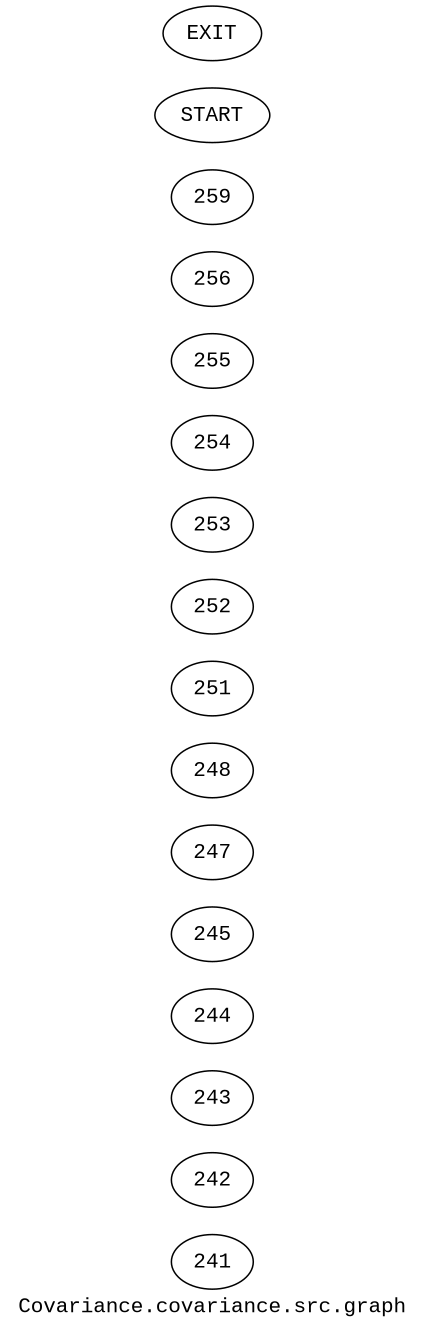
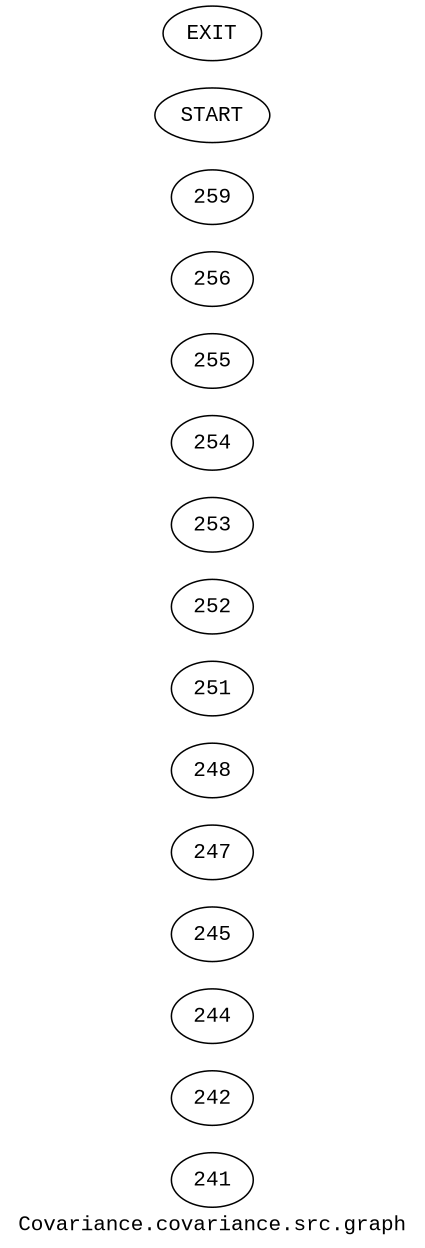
(212, 1098) -> none
